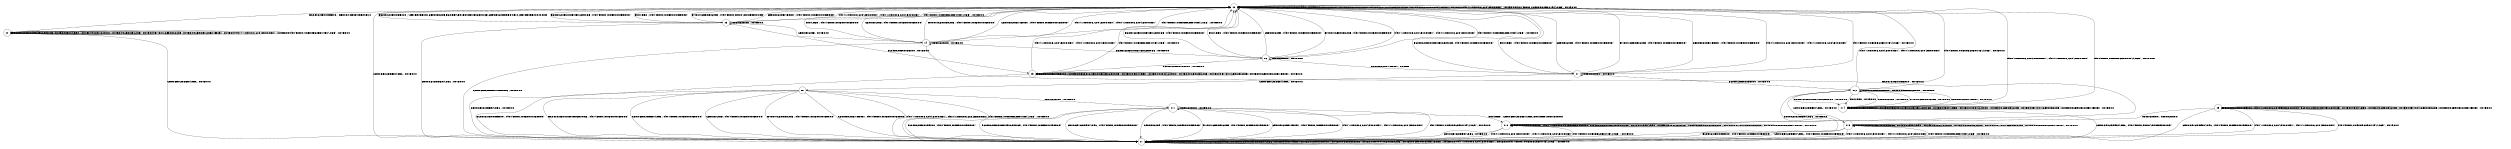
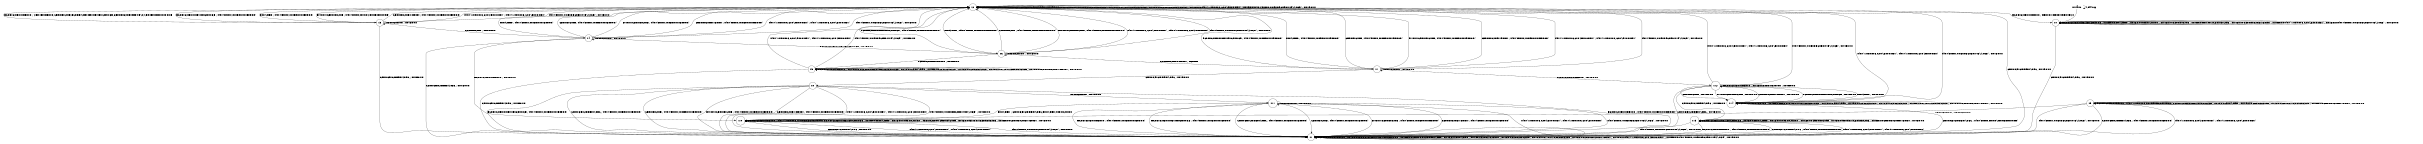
none -> (2077, 7)
(878, 50) -> none
(498, 90) -> (448, 86)
